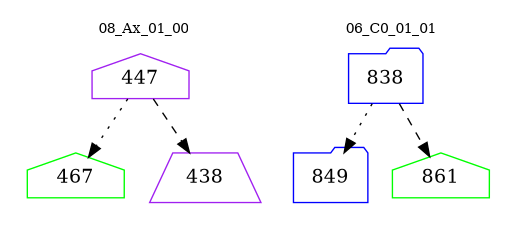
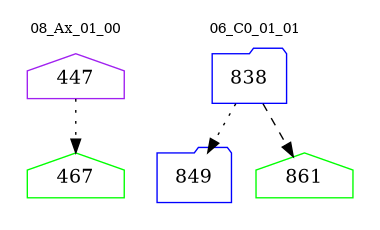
(205, 178) -> none
